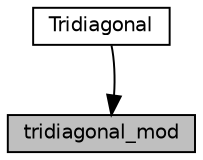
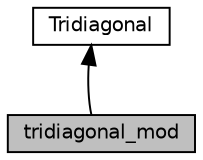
(114, 70) -> (88, 90)
